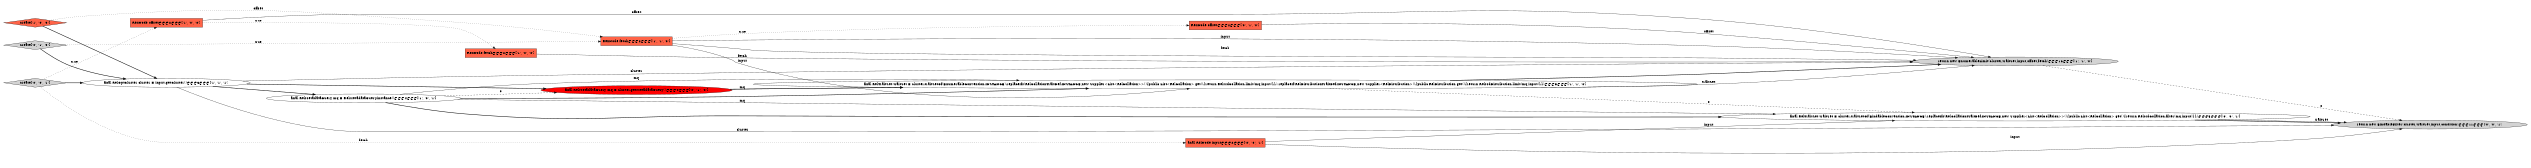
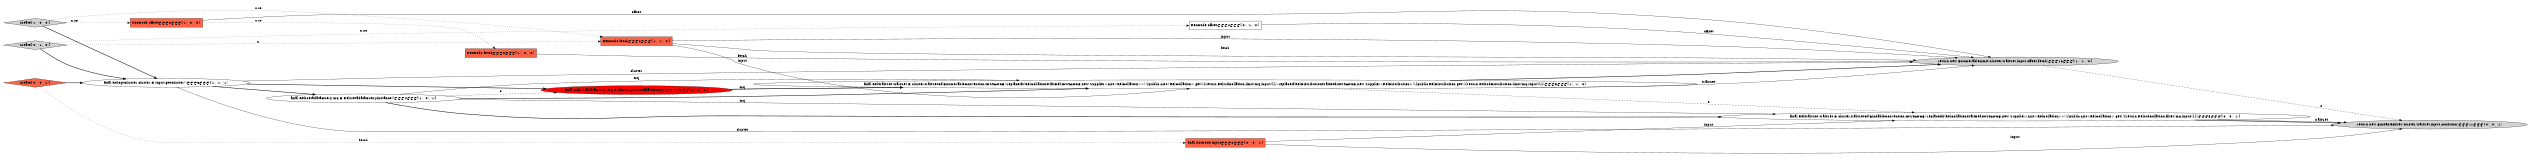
(258, 9) -> (258, 9)
(35, 23) -> (35, 23)
(1225, 25) -> (1225, 25)
(929, 28) -> (619, 31)
(258, 42) -> (258, 42)
(99, 54) -> (97, 23)
(35, 83) -> (35, 83)
